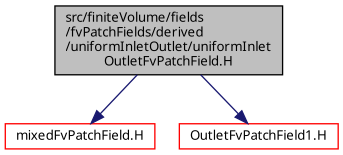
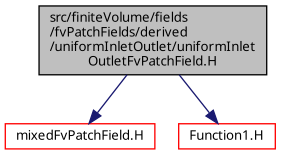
(259, 136) -> (227, 136)
